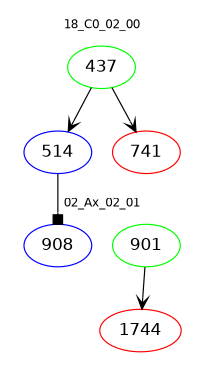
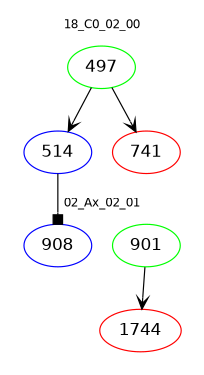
(102, 67) -> (102, 67)
